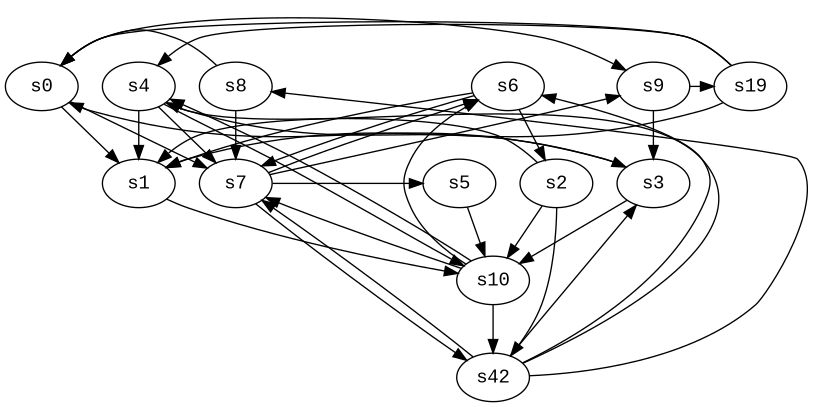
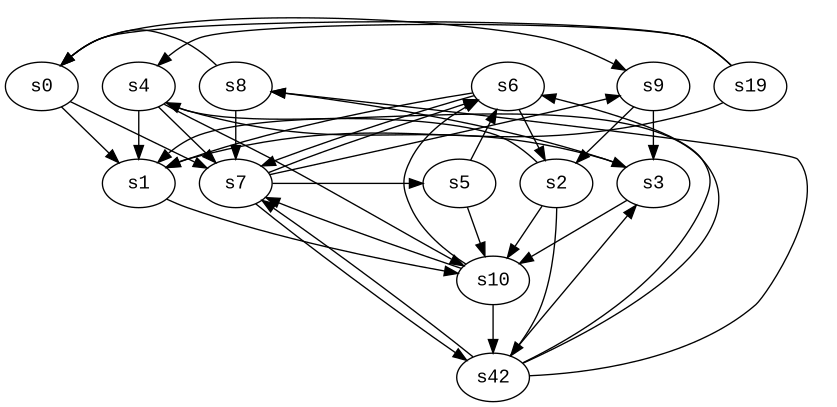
(695, 86) -> (600, 139)
(355, 135) -> (457, 121)
none -> (479, 145)
(323, 173) -> none
